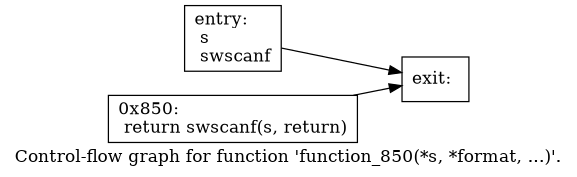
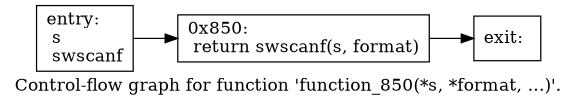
(335, 59) -> (149, 38)
(233, 128) -> (304, 47)
